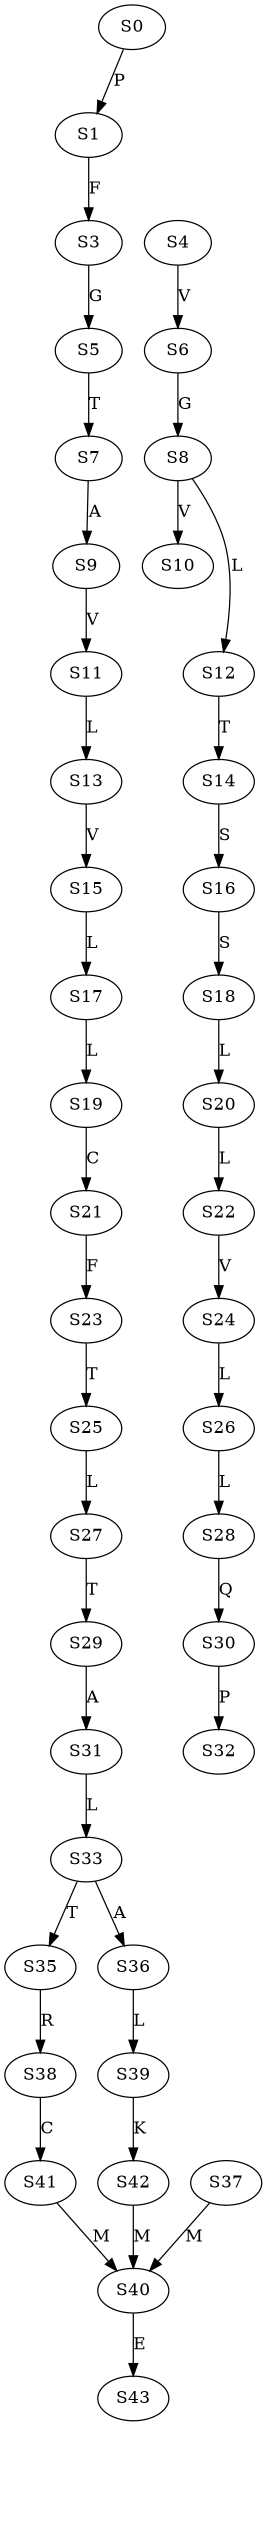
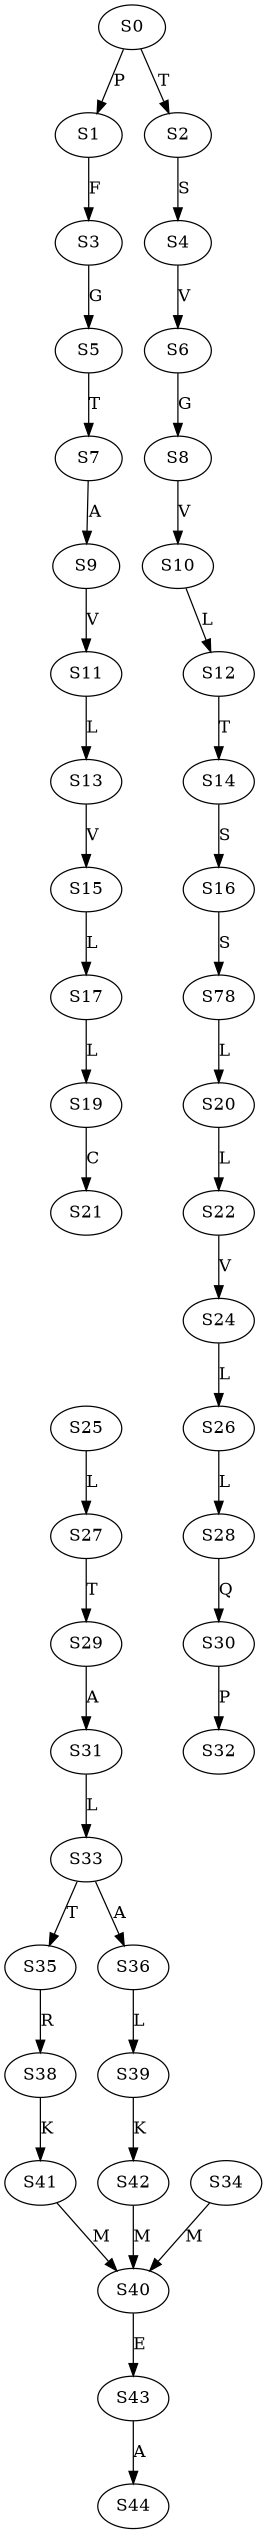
none -> (178, 135)
(227, 555) -> (196, 614)
(219, 997) -> (219, 997)
(86, 1321) -> none
(47, 2129) -> (47, 2129)
(226, 2183) -> (226, 2183)
none -> (133, 2506)
